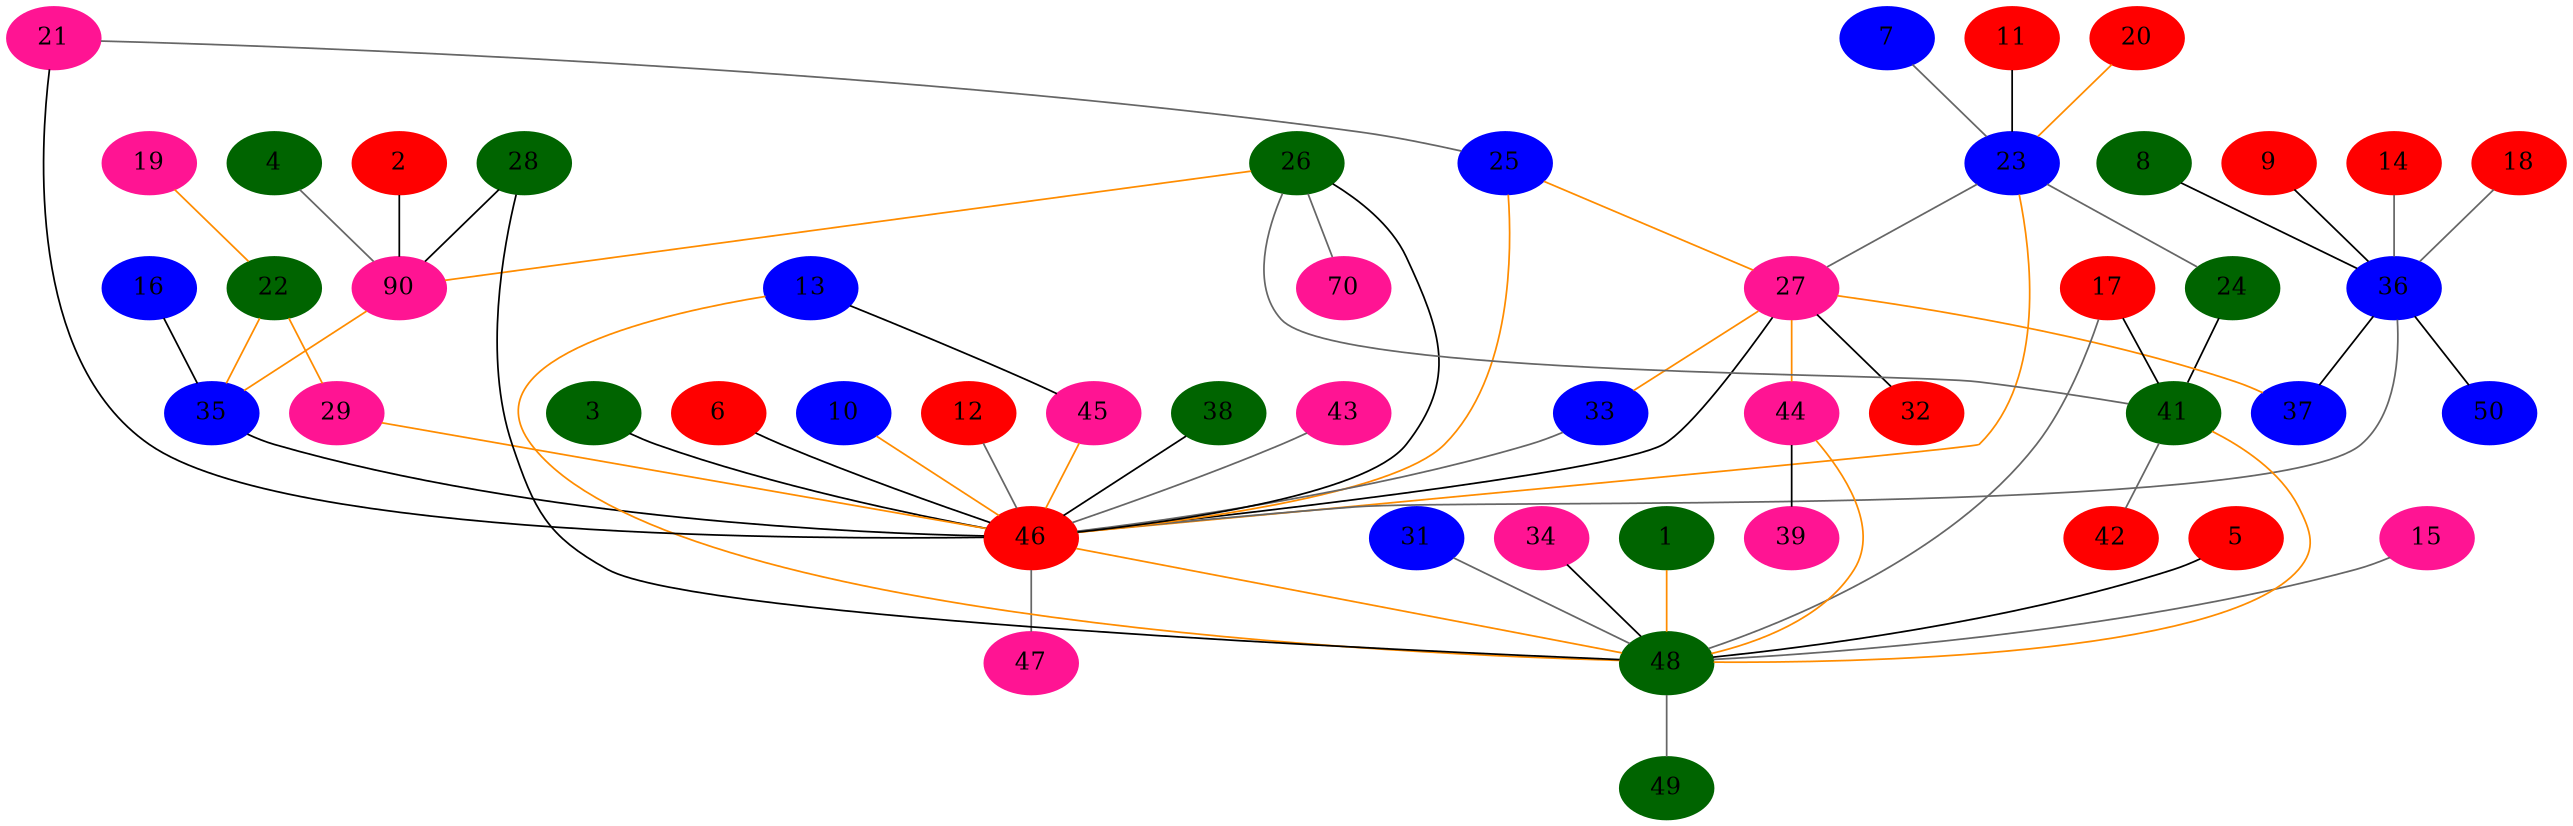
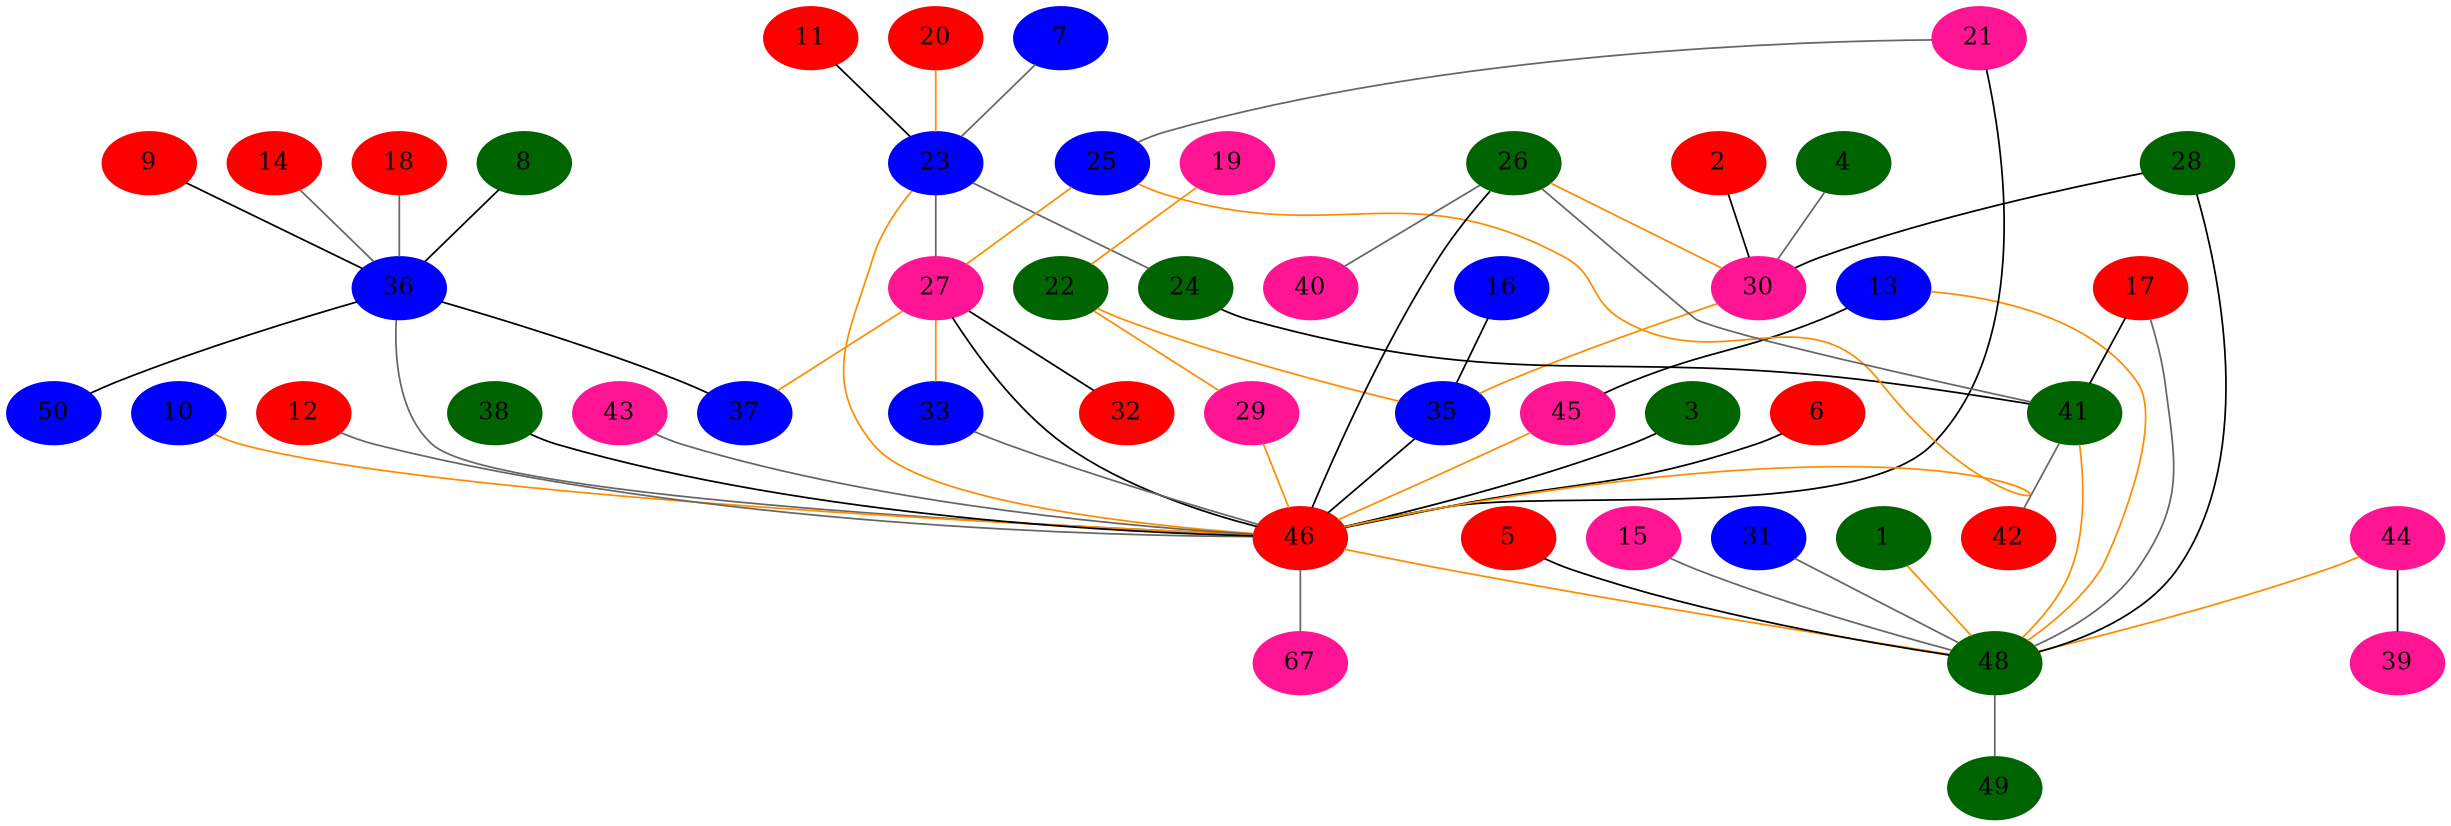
(399, 288) -> (1759, 288)
(1344, 288) -> (1311, 288)
(1792, 351) -> none
(1542, 538) -> none
(1031, 663) -> (1300, 663)
